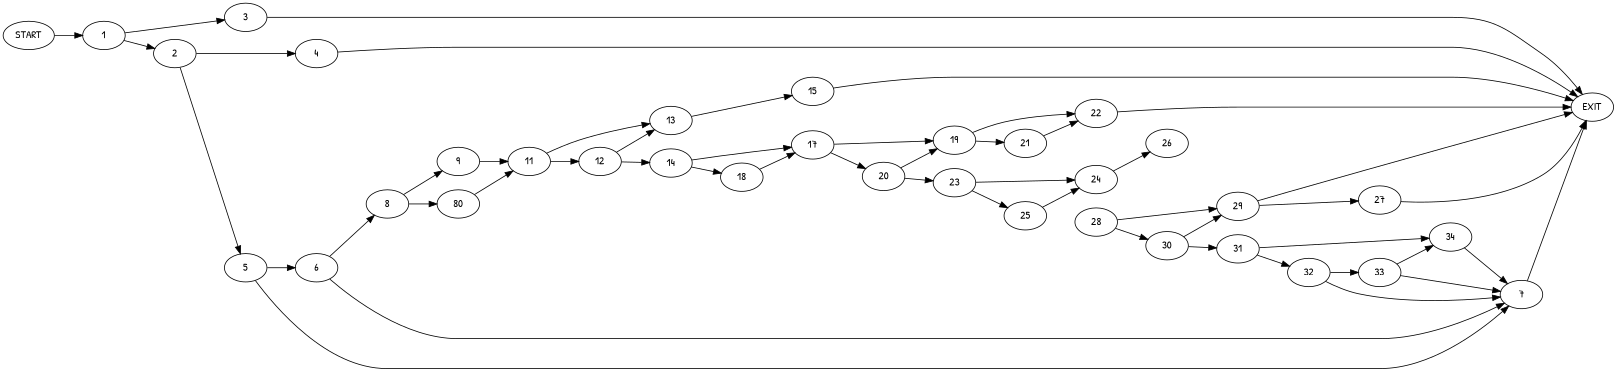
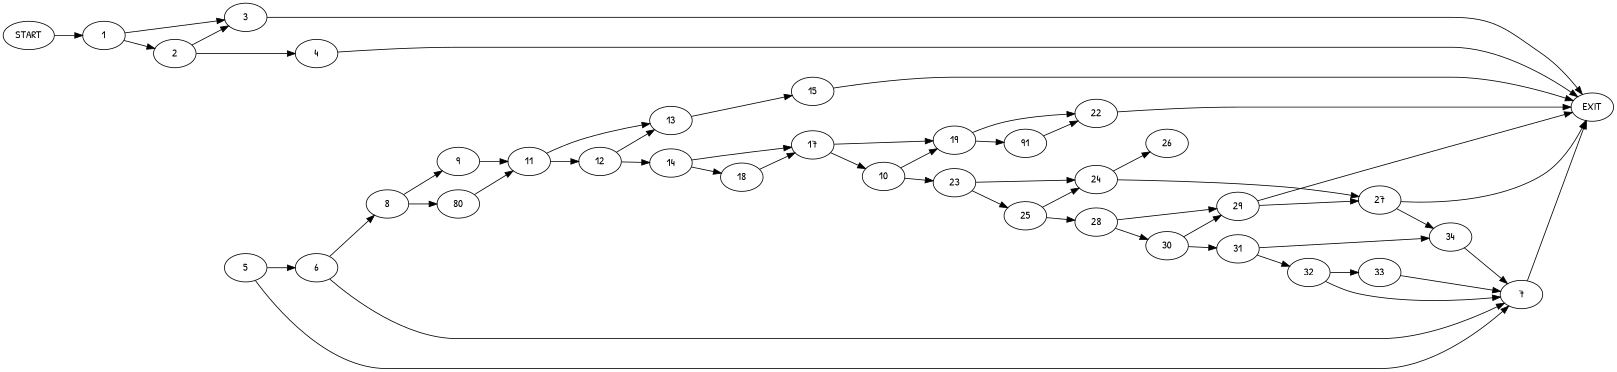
(1025, 143) -> (1025, 143)
(209, 157) -> (207, 37)
(884, 176) -> (884, 176)
none -> (1235, 184)
none -> (1057, 219)
(1412, 257) -> (1412, 217)
